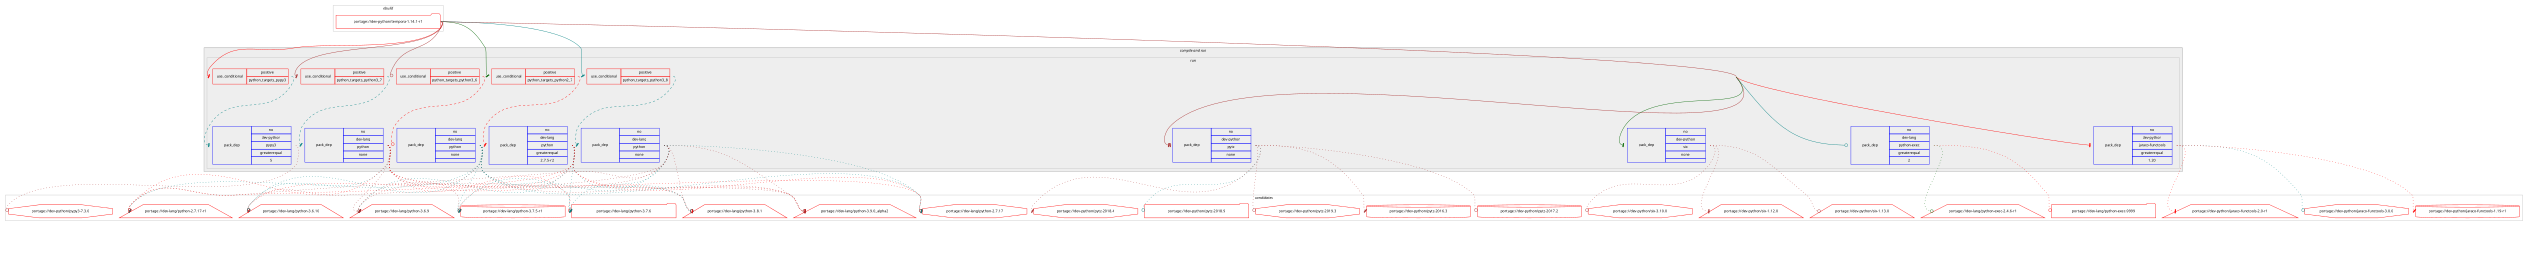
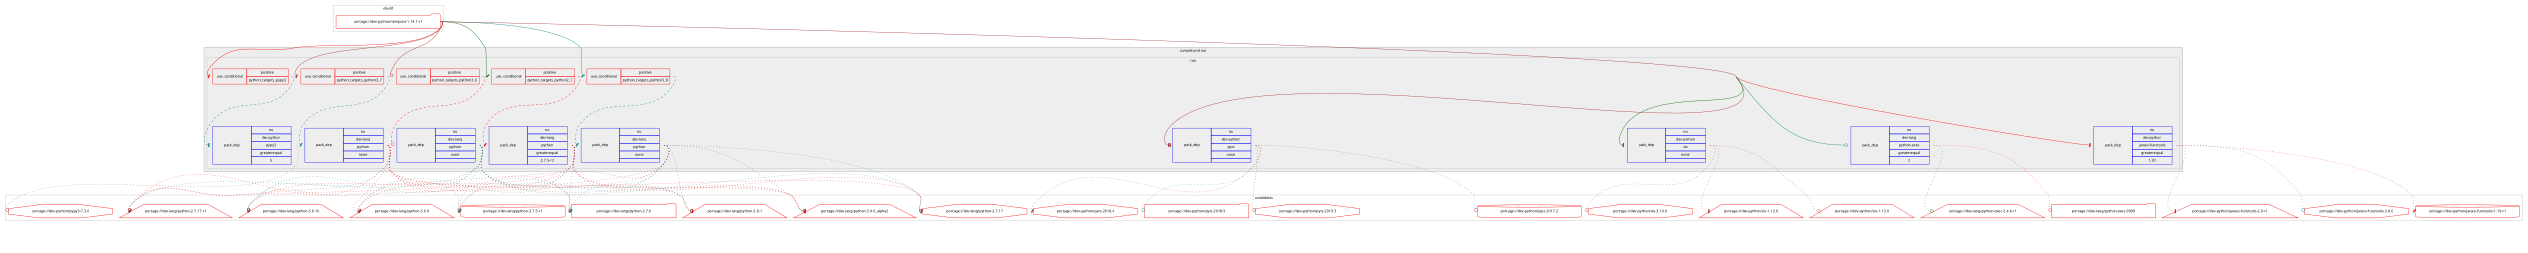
(1418, 211) -> none
